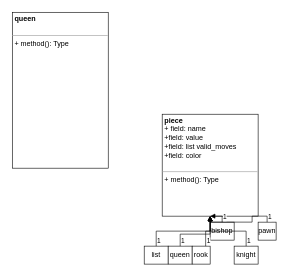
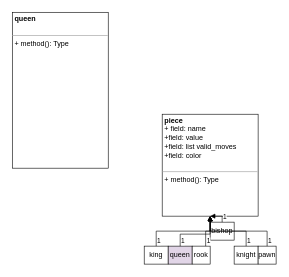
(267, 231) -> (267, 255)
(156, 255) -> (156, 255)
(180, 255) -> (180, 255)
